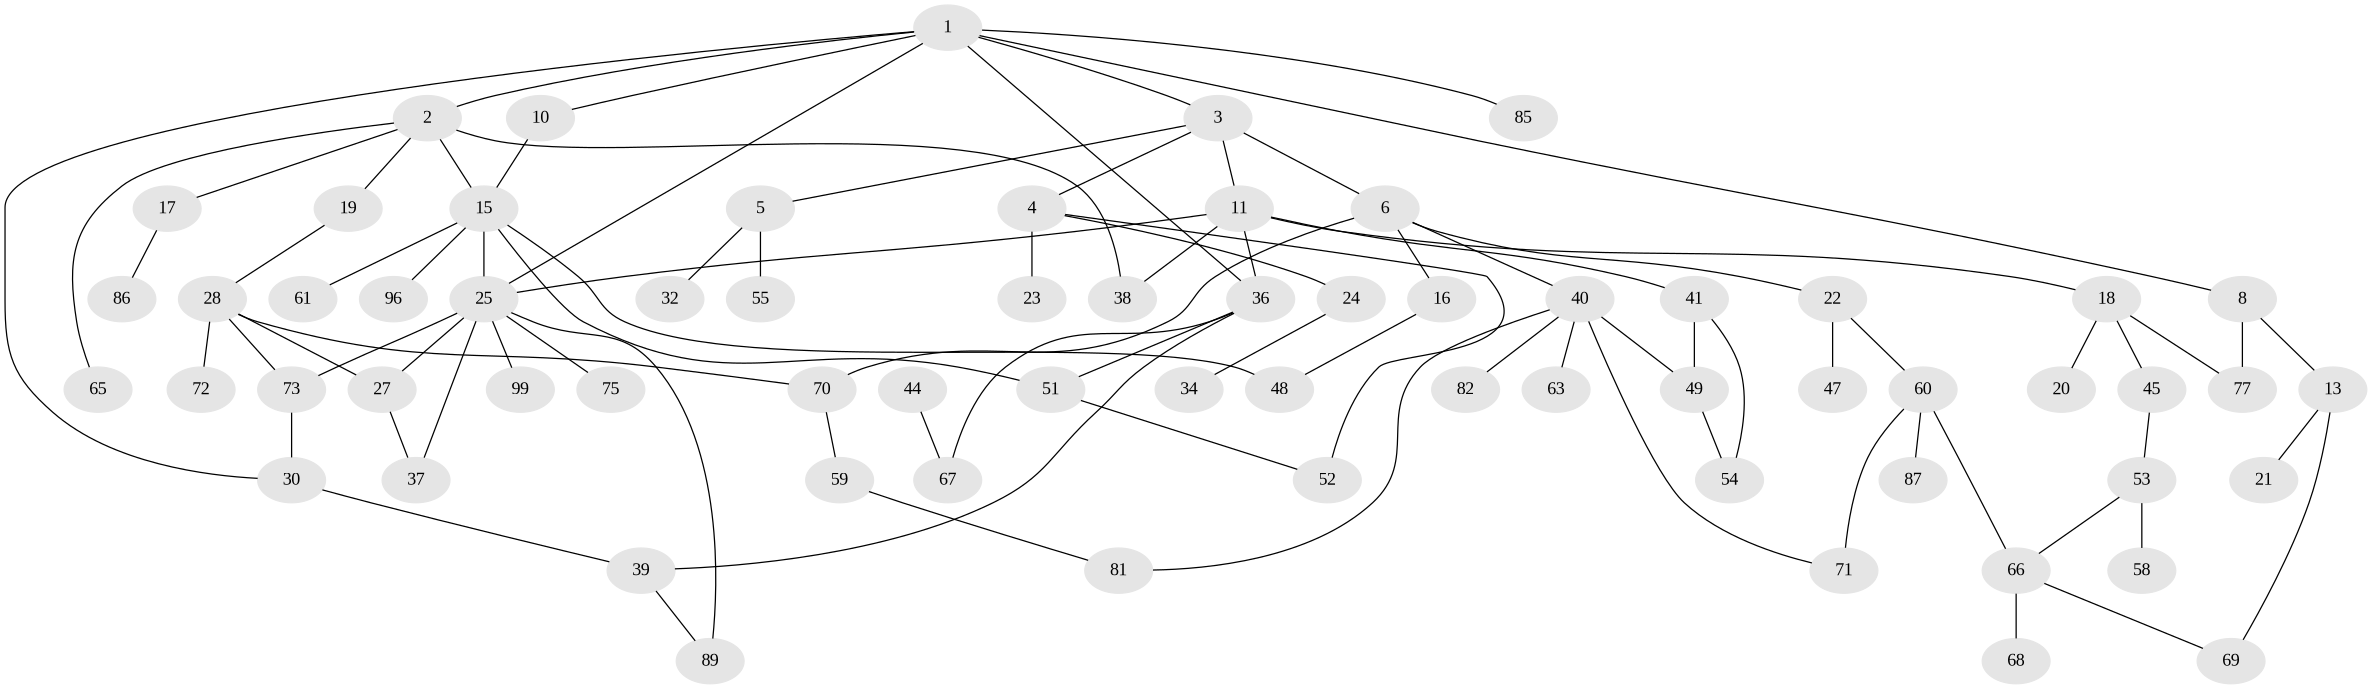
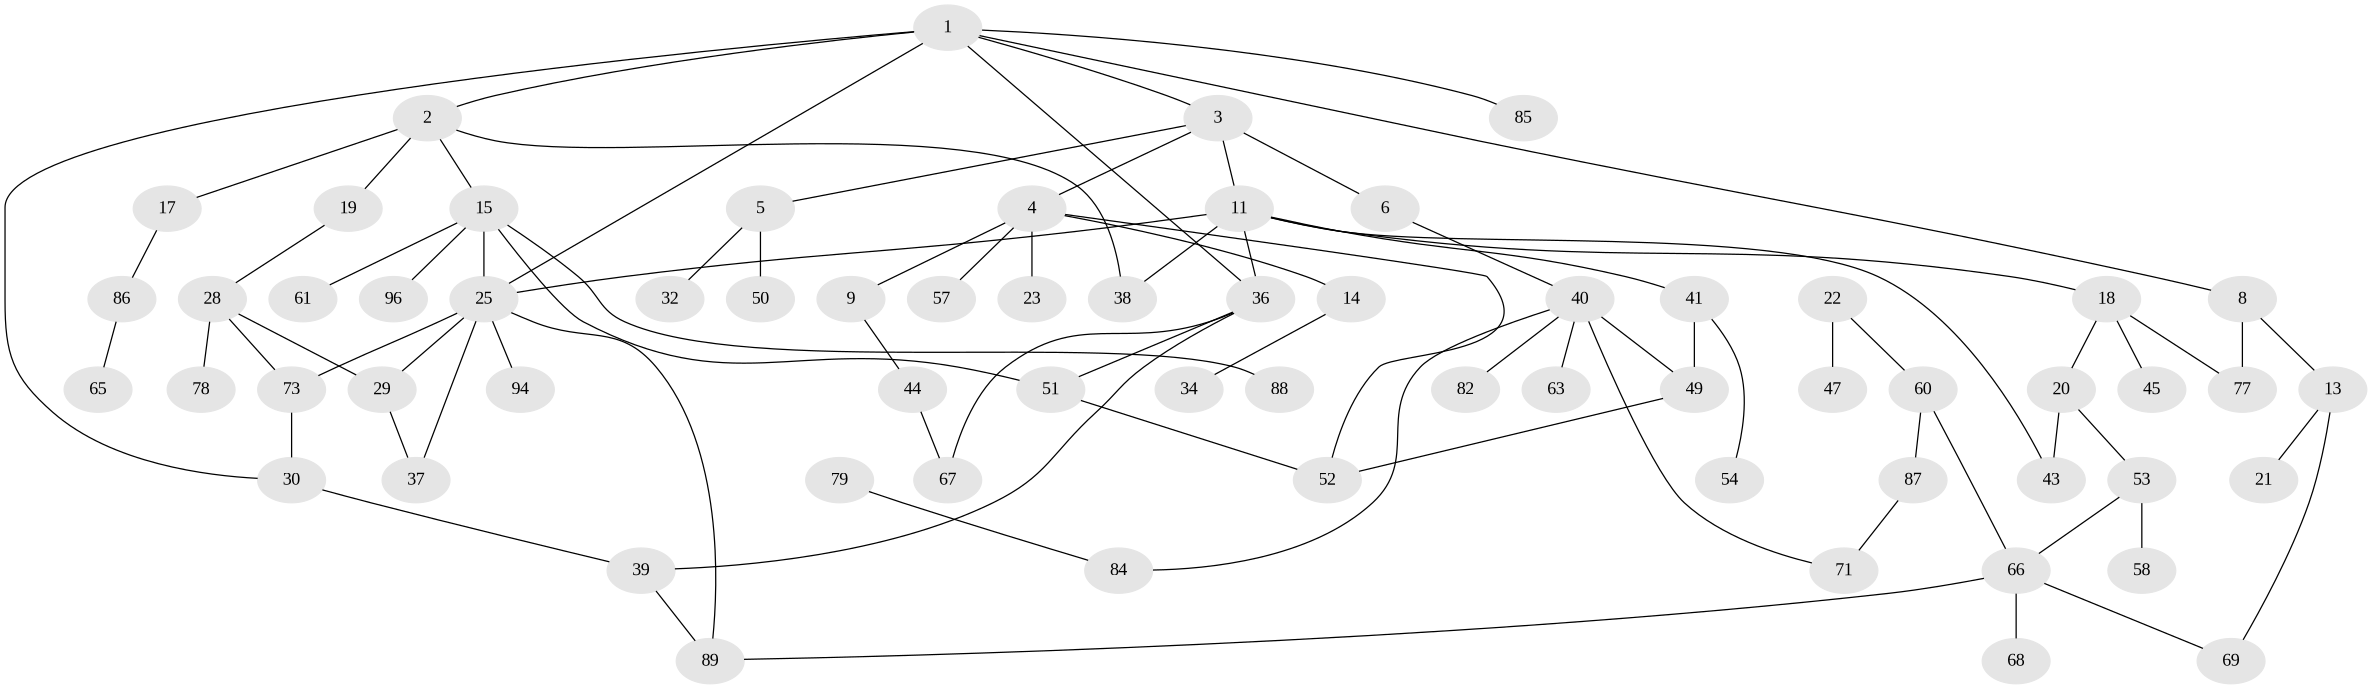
(540, 118) -> none
(158, 169) -> (110, 345)
(1616, 260) -> none
(760, 299) -> (760, 299)
none -> (851, 299)
none -> (941, 299)
(1351, 299) -> (1351, 299)
(1442, 299) -> none
(201, 390) -> (201, 390)
(382, 390) -> (382, 390)
(520, 390) -> (520, 390)
(611, 390) -> none
(822, 390) -> none
(1280, 390) -> (1280, 390)
(1712, 435) -> (1511, 435)
(2147, 435) -> (2102, 435)
(1862, 473) -> (1878, 525)
(840, 480) -> (840, 480)
none -> (2051, 480)
(1119, 571) -> (1119, 571)
none -> (1365, 636)
